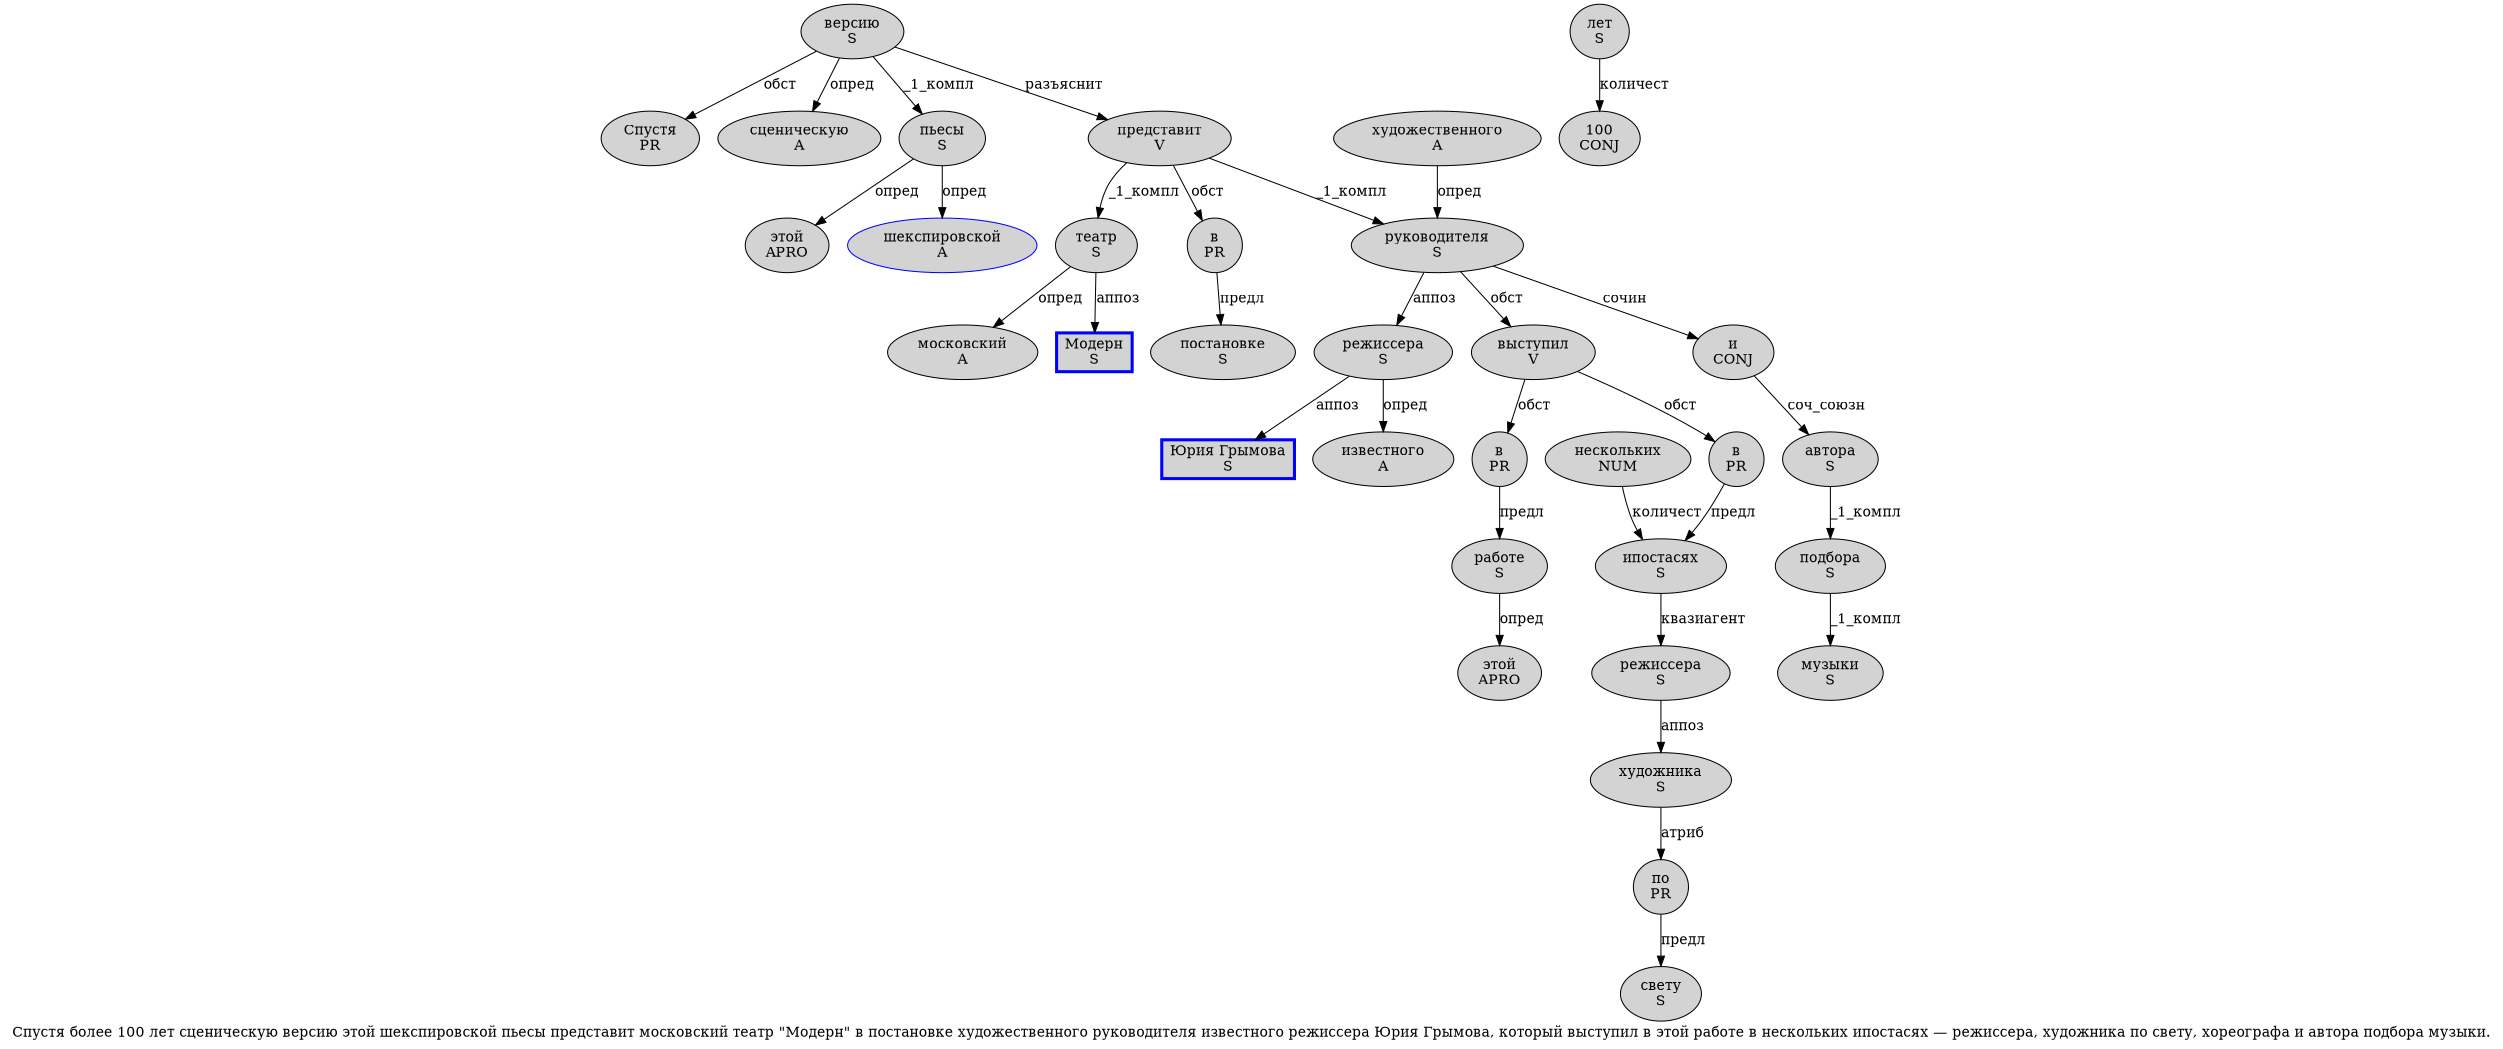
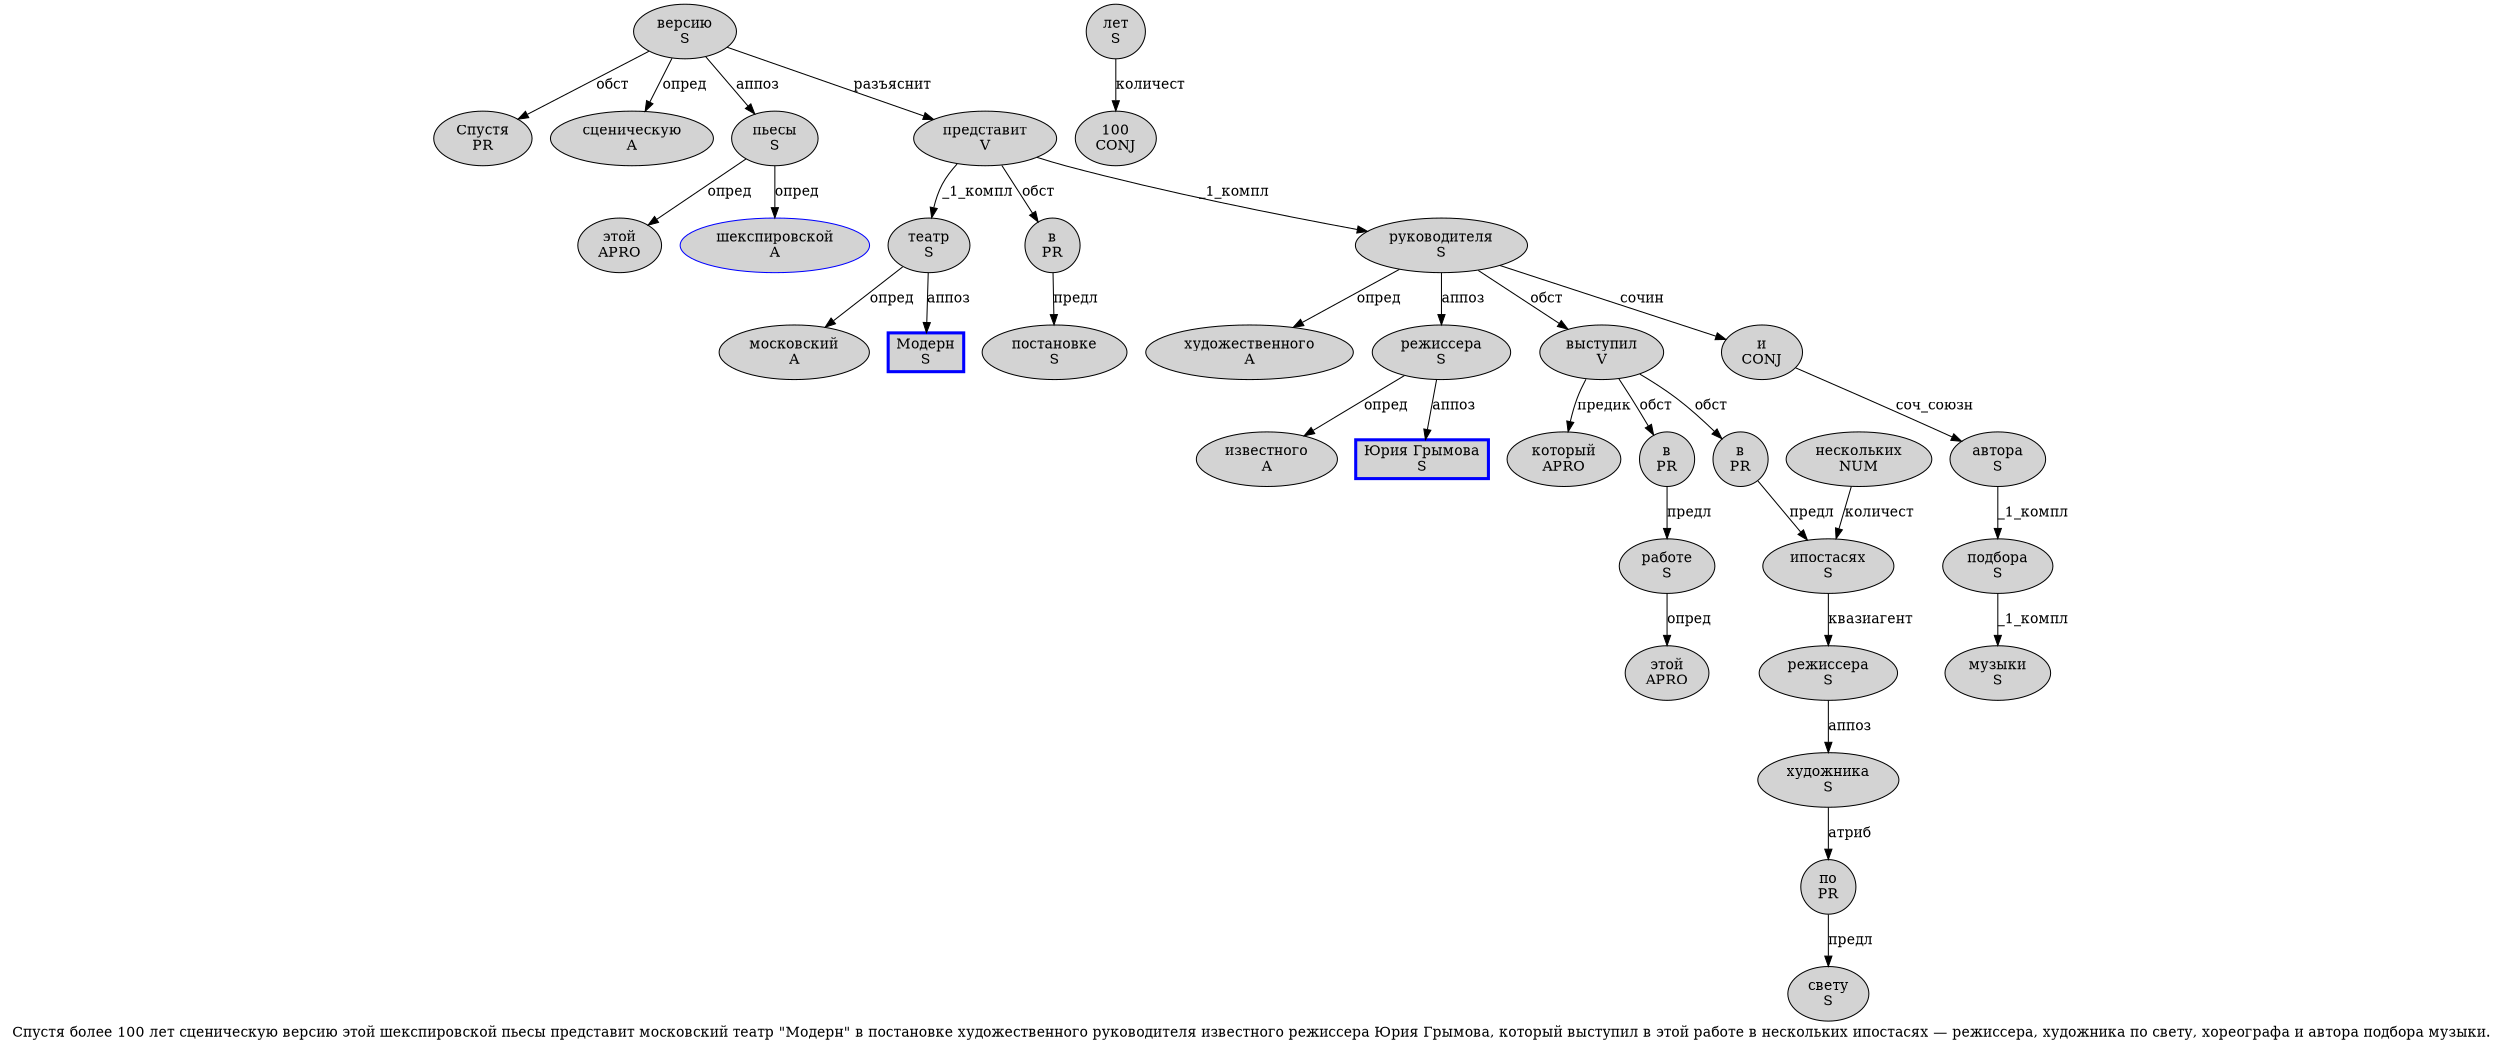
(939, 85) -> (758, 85)
(1437, 187) -> (1351, 296)
none -> (1564, 459)
